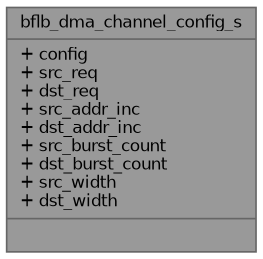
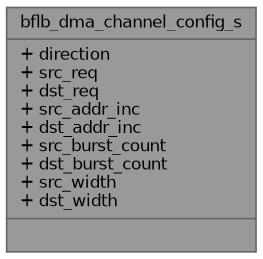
(54, 55) -> (66, 55)
